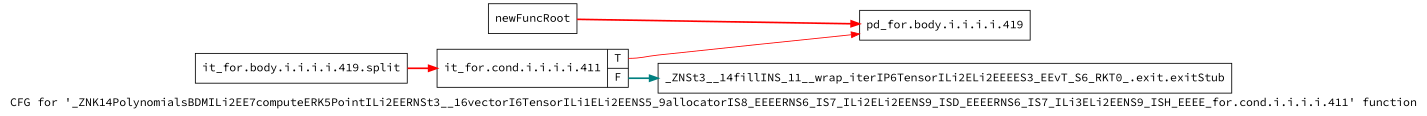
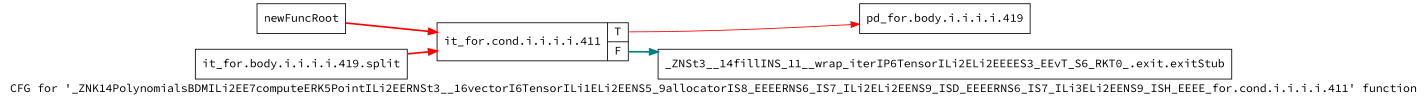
(714, 22) -> (387, 27)
